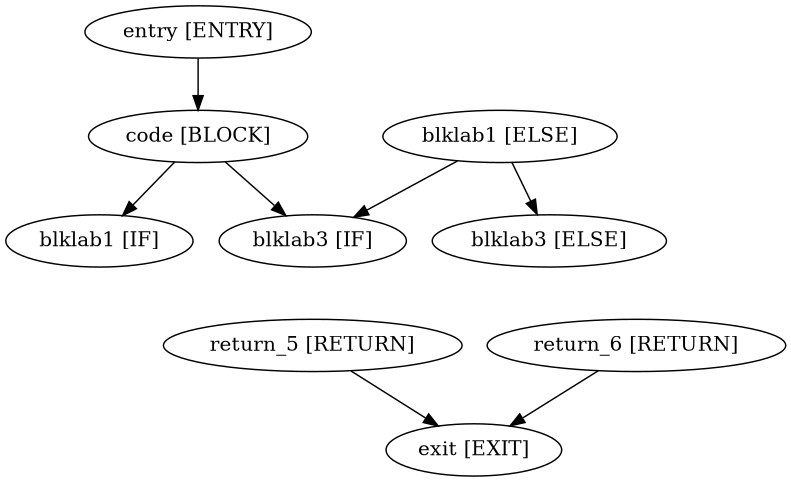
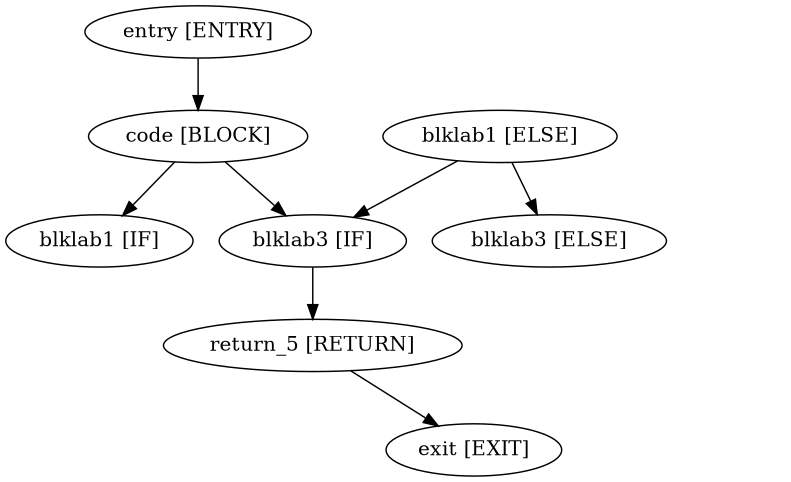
none -> (313, 286)
(636, 345) -> none
